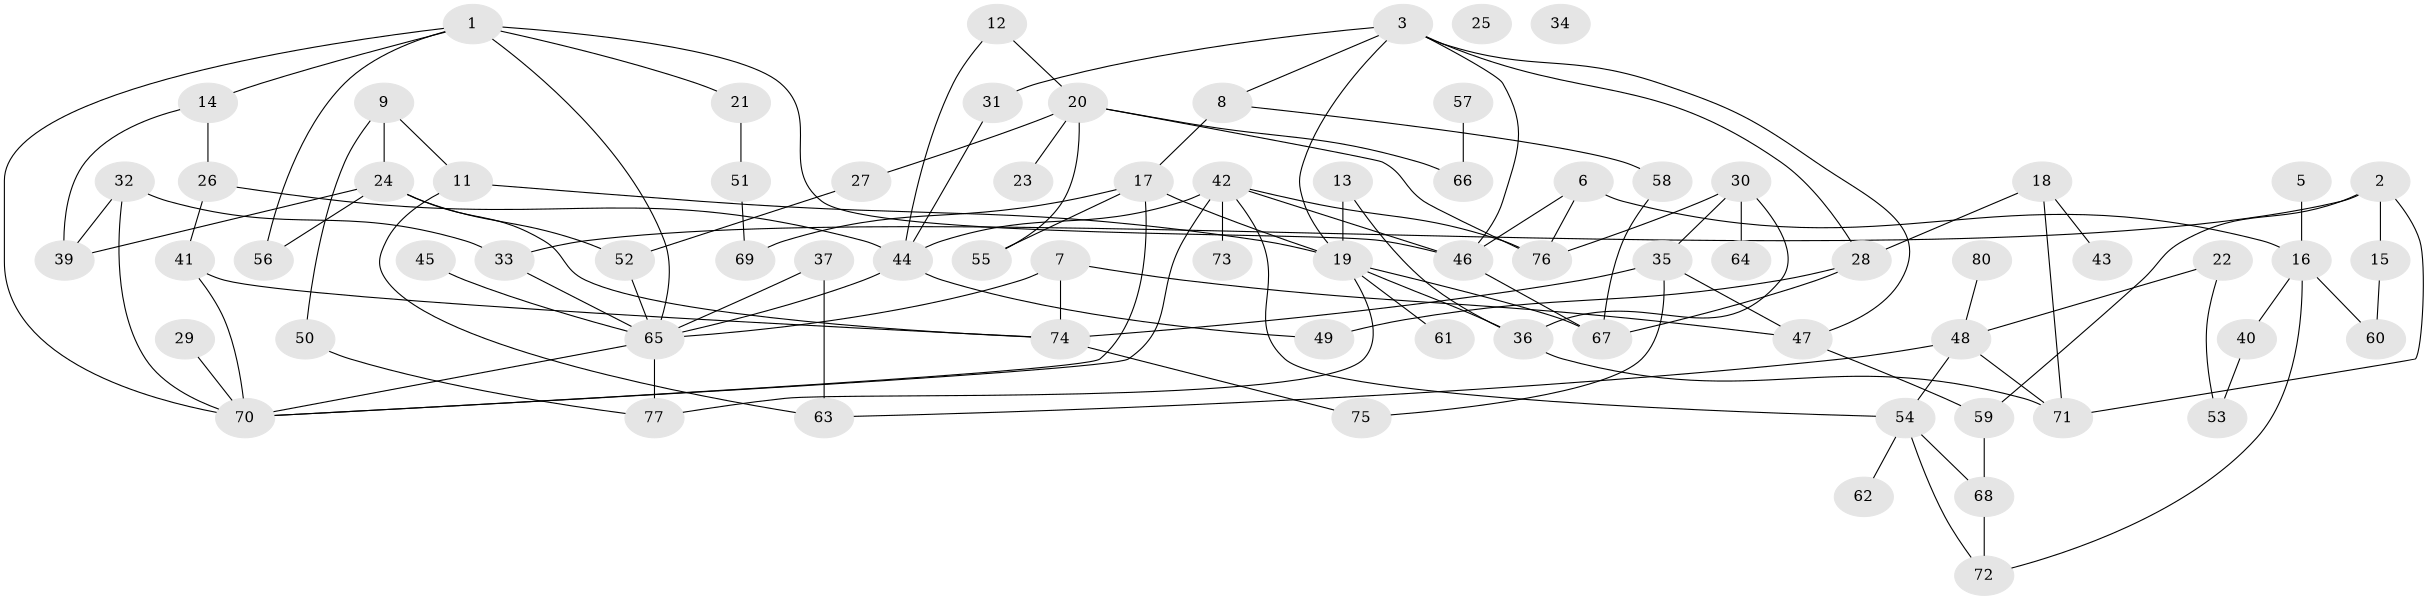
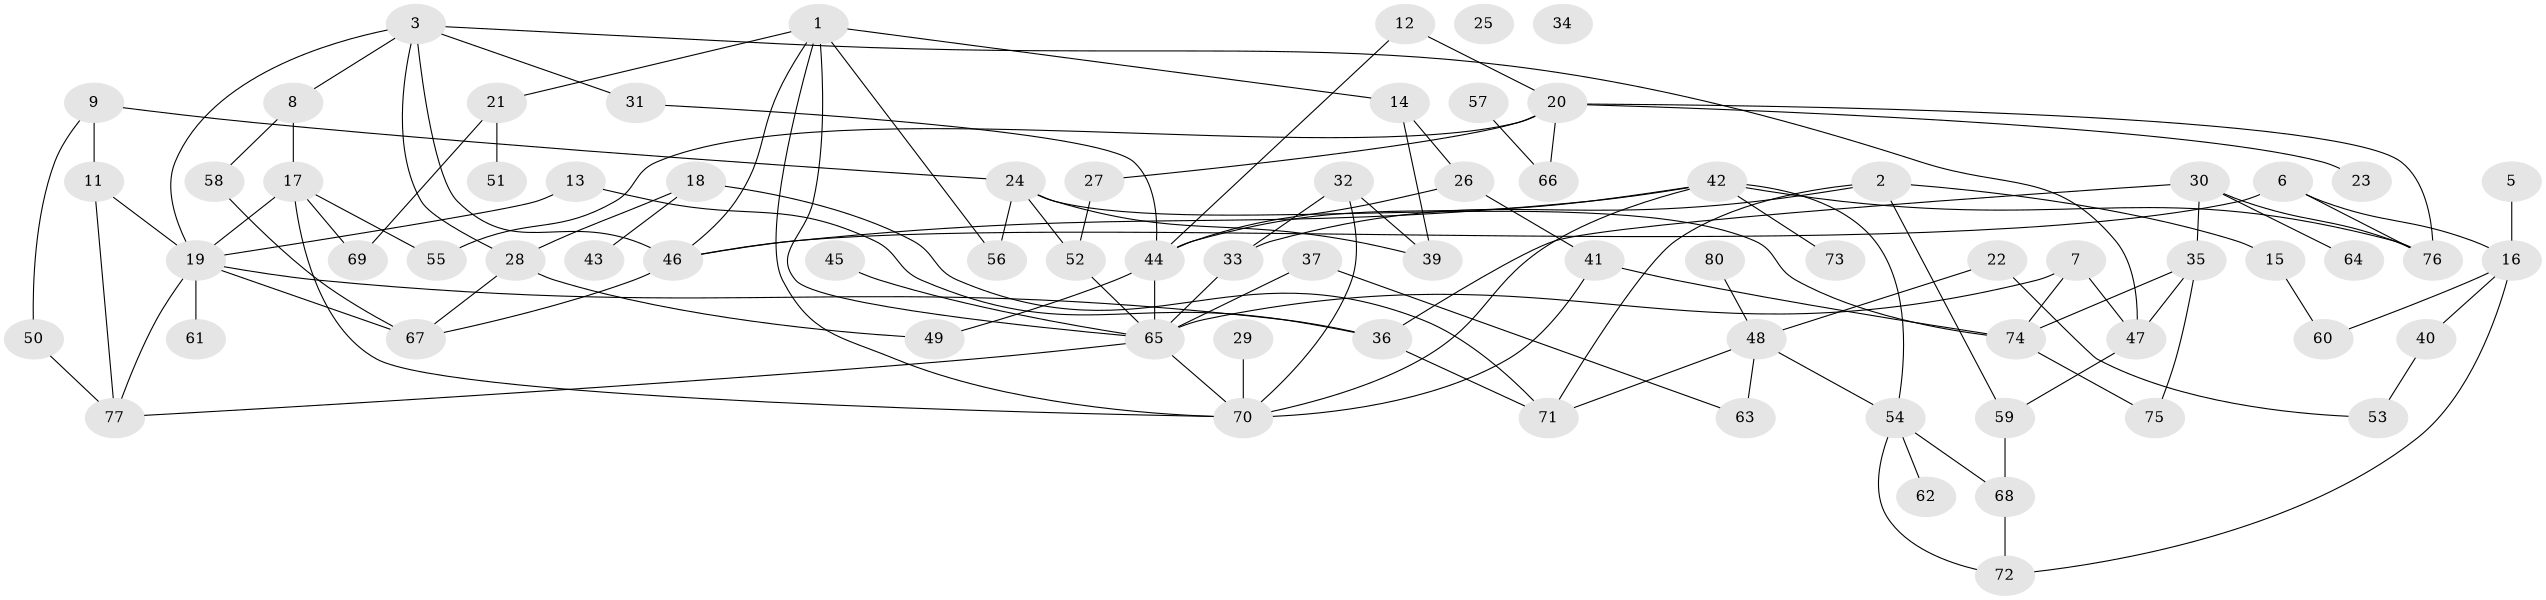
(743, 221) -> (427, 182)
(528, 353) -> (105, 300)
